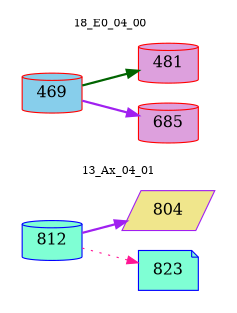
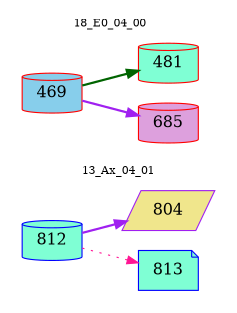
(168, 63) -> (168, 63)
(168, 270) -> (168, 270)
